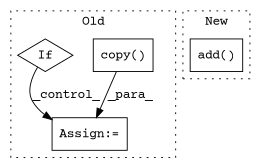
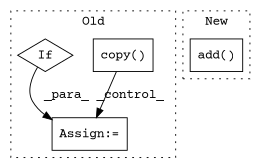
(67, 95) -> (67, 95)
(130, 95) -> (130, 95)
